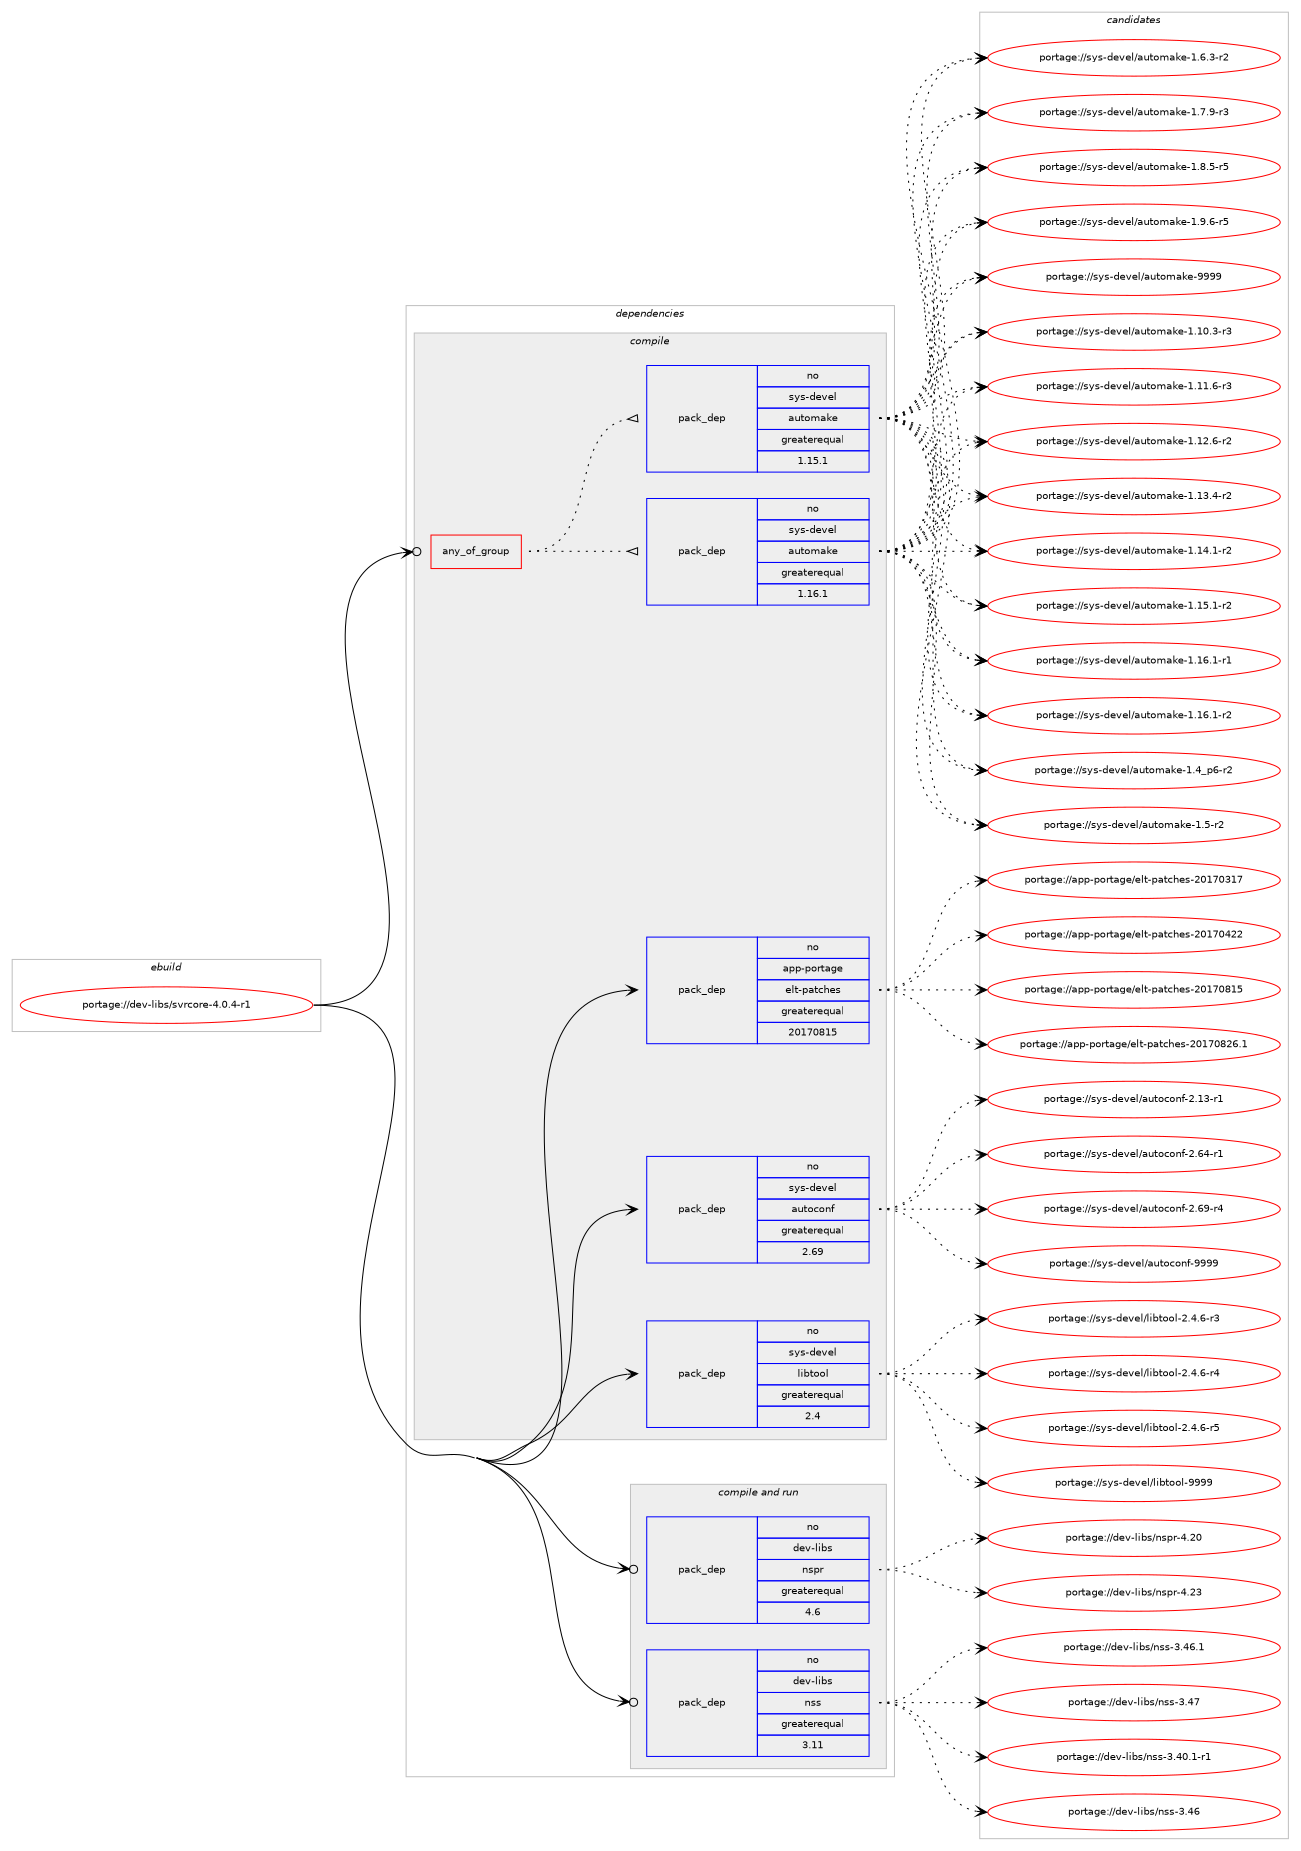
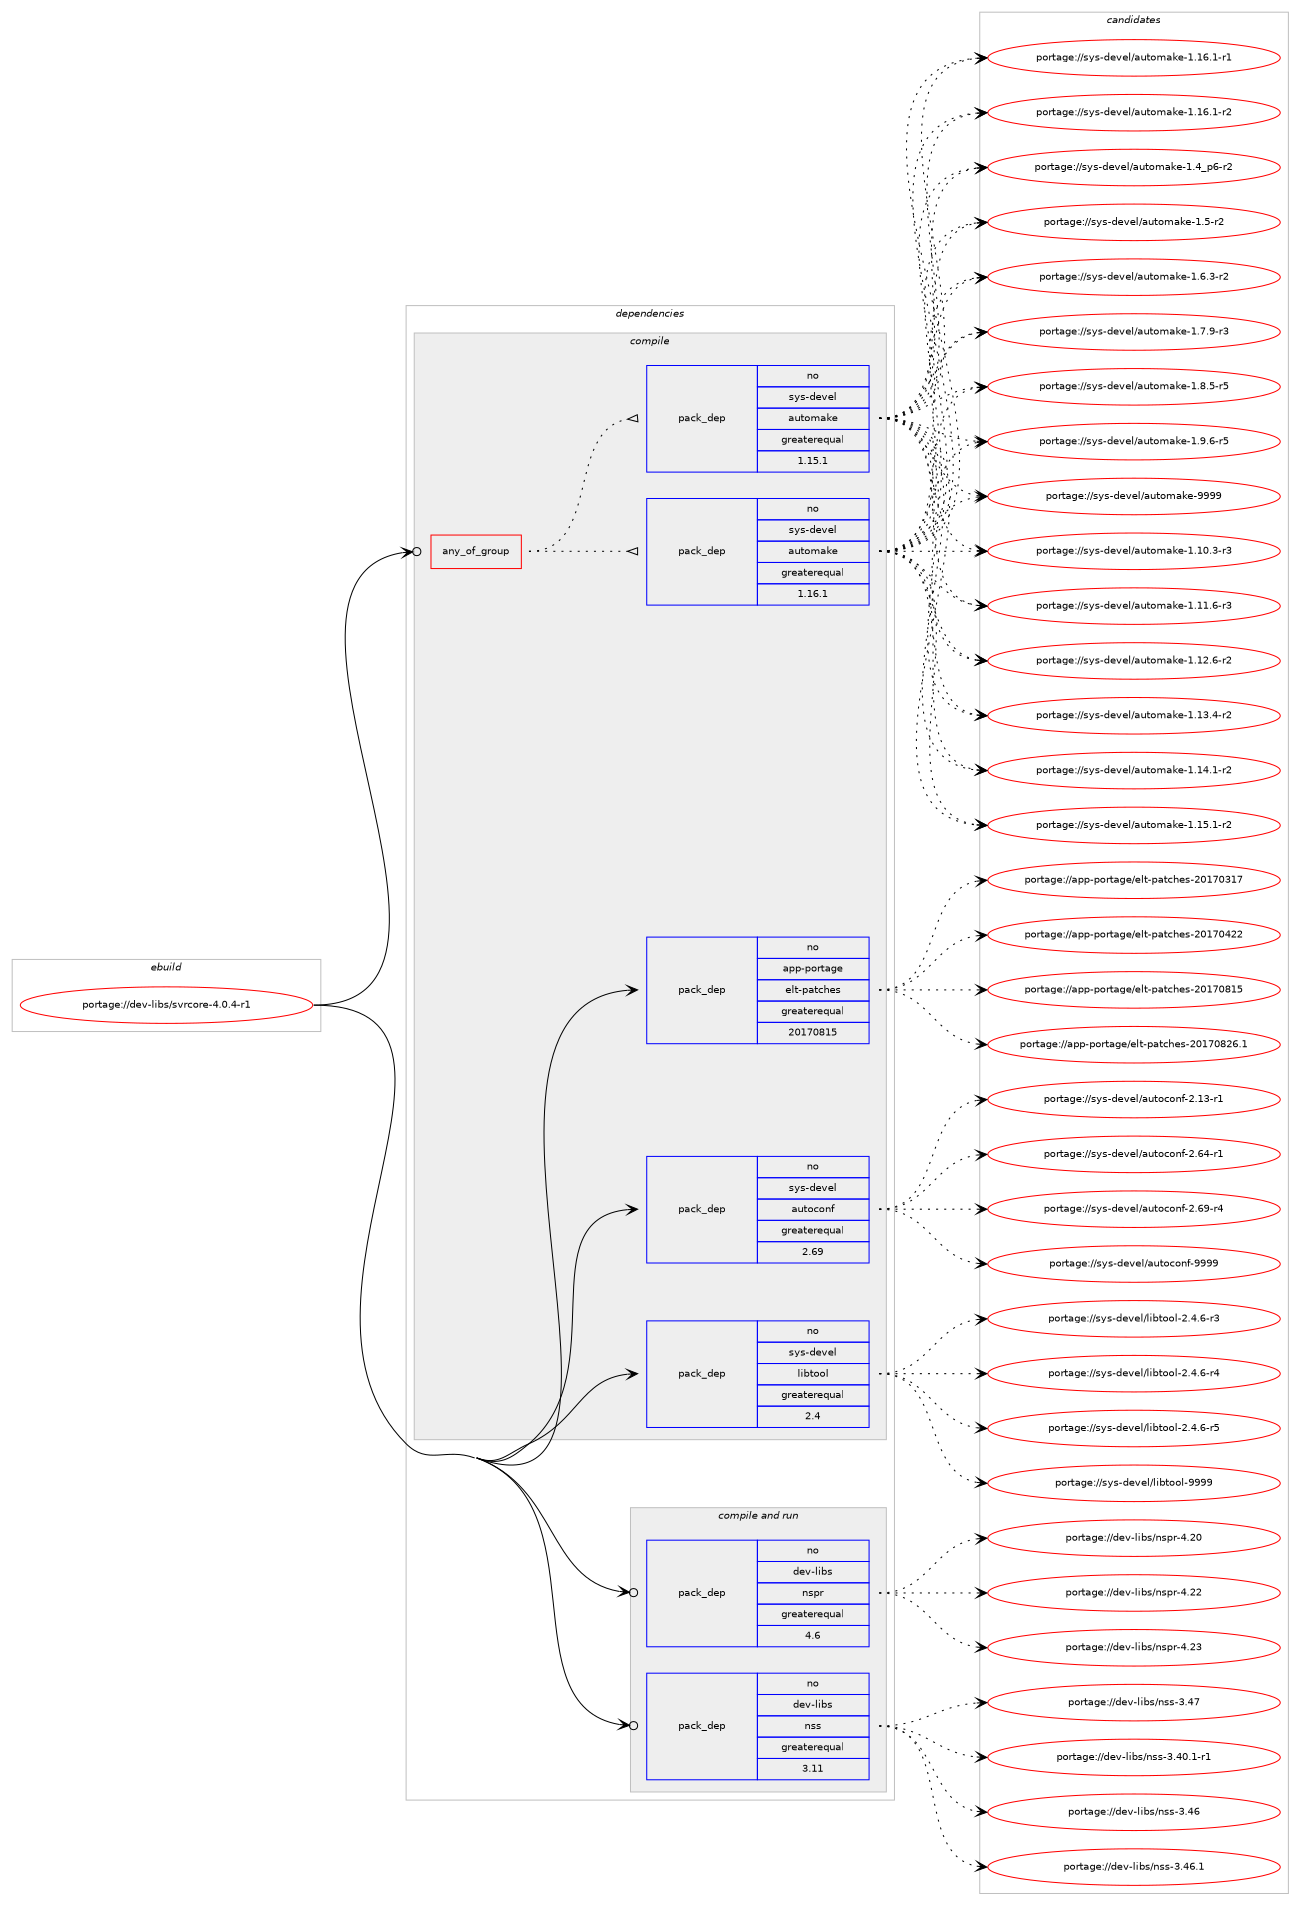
none -> (1134, 1593)
